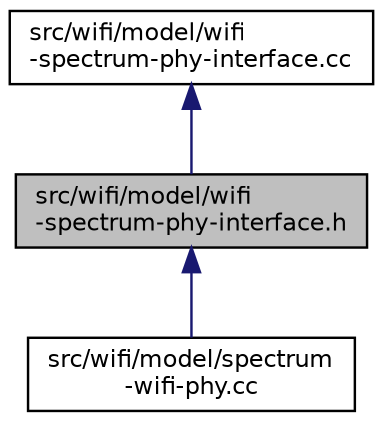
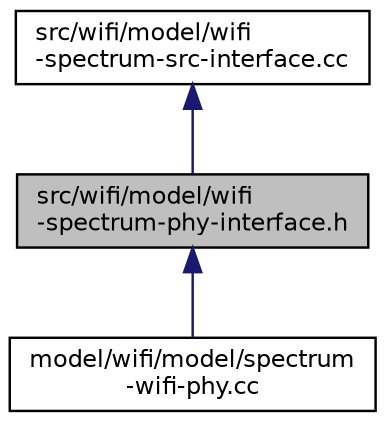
(191, 48) -> (193, 48)
(191, 374) -> (193, 374)
